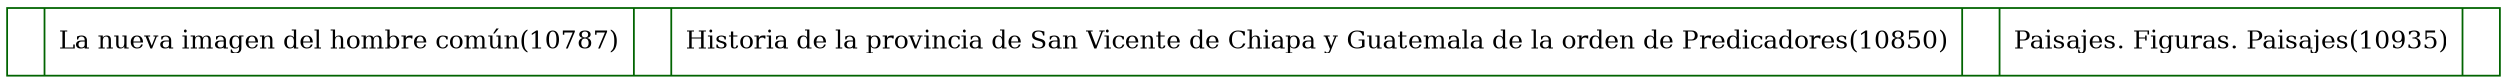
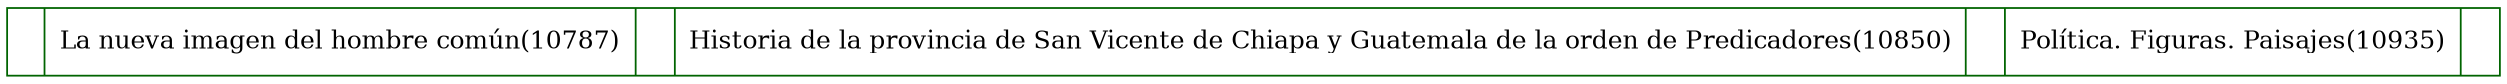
(2231, 41) -> (2233, 41)
